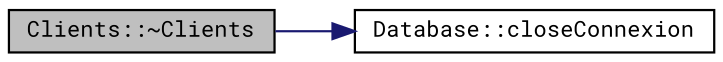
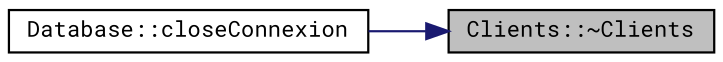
(304, 31) -> (397, 31)
